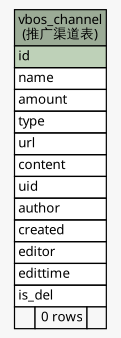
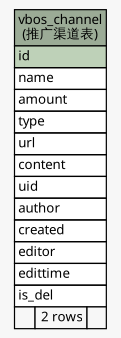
(62, 317) -> (62, 317)
